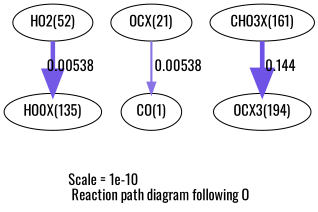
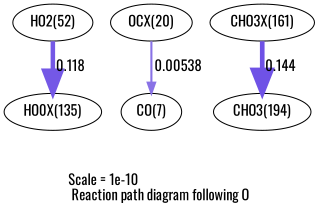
(151, 23) -> (151, 23)
(69, 67) -> (69, 67)
(151, 112) -> (151, 112)
(262, 112) -> (262, 112)
